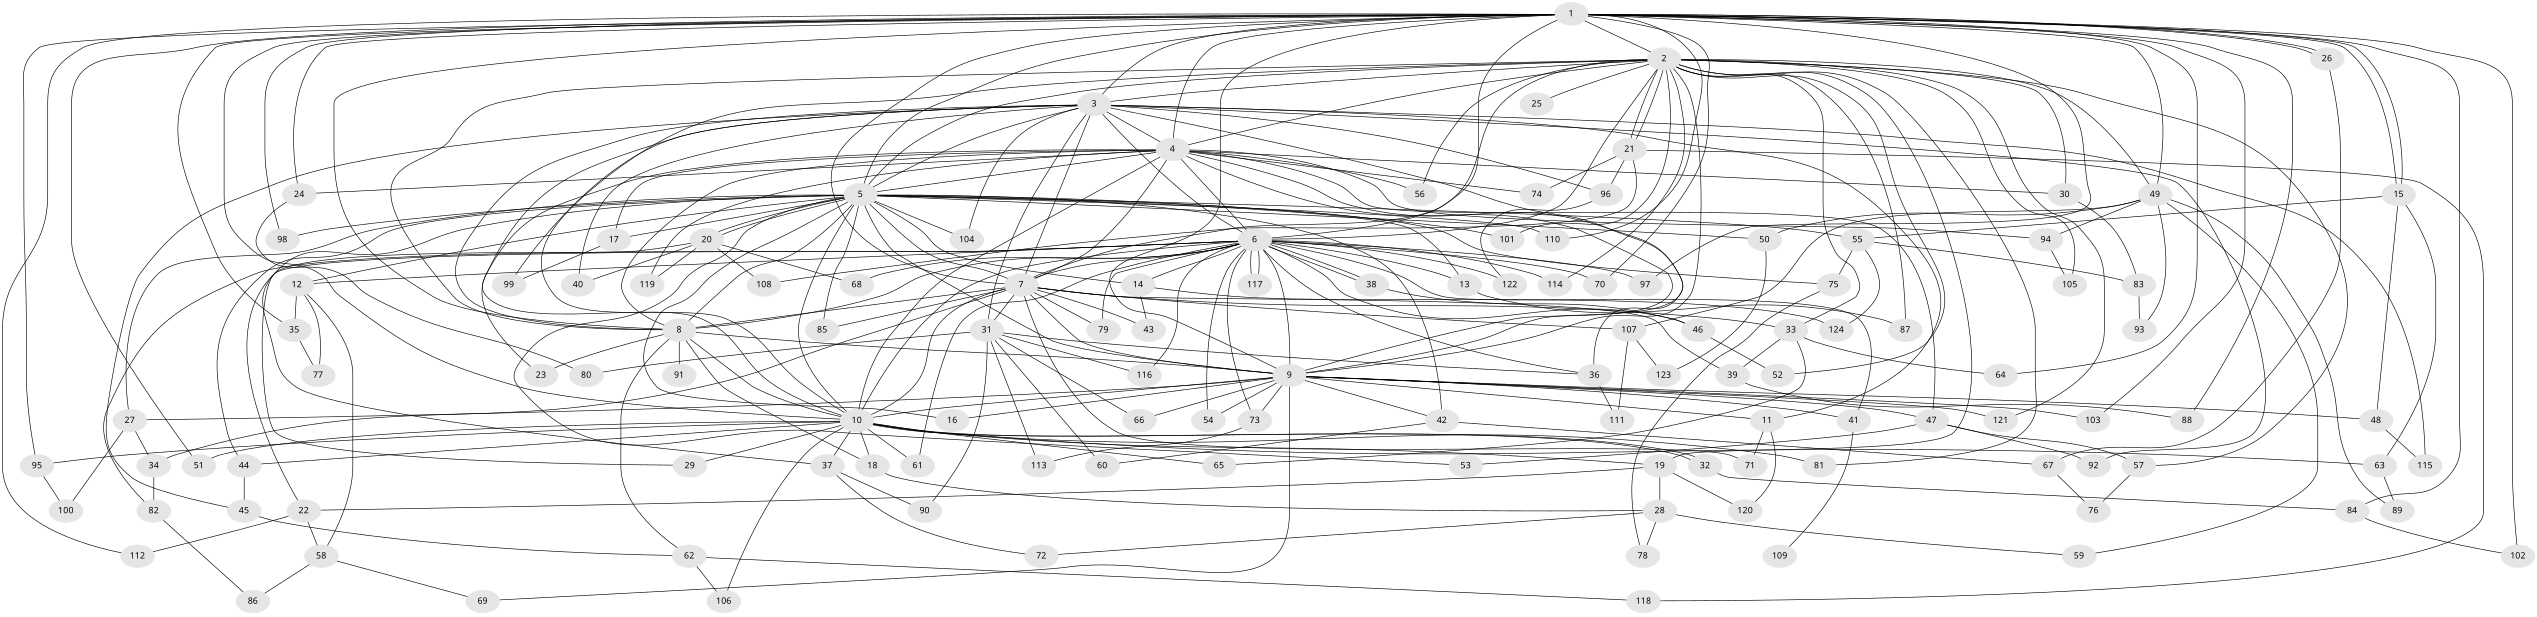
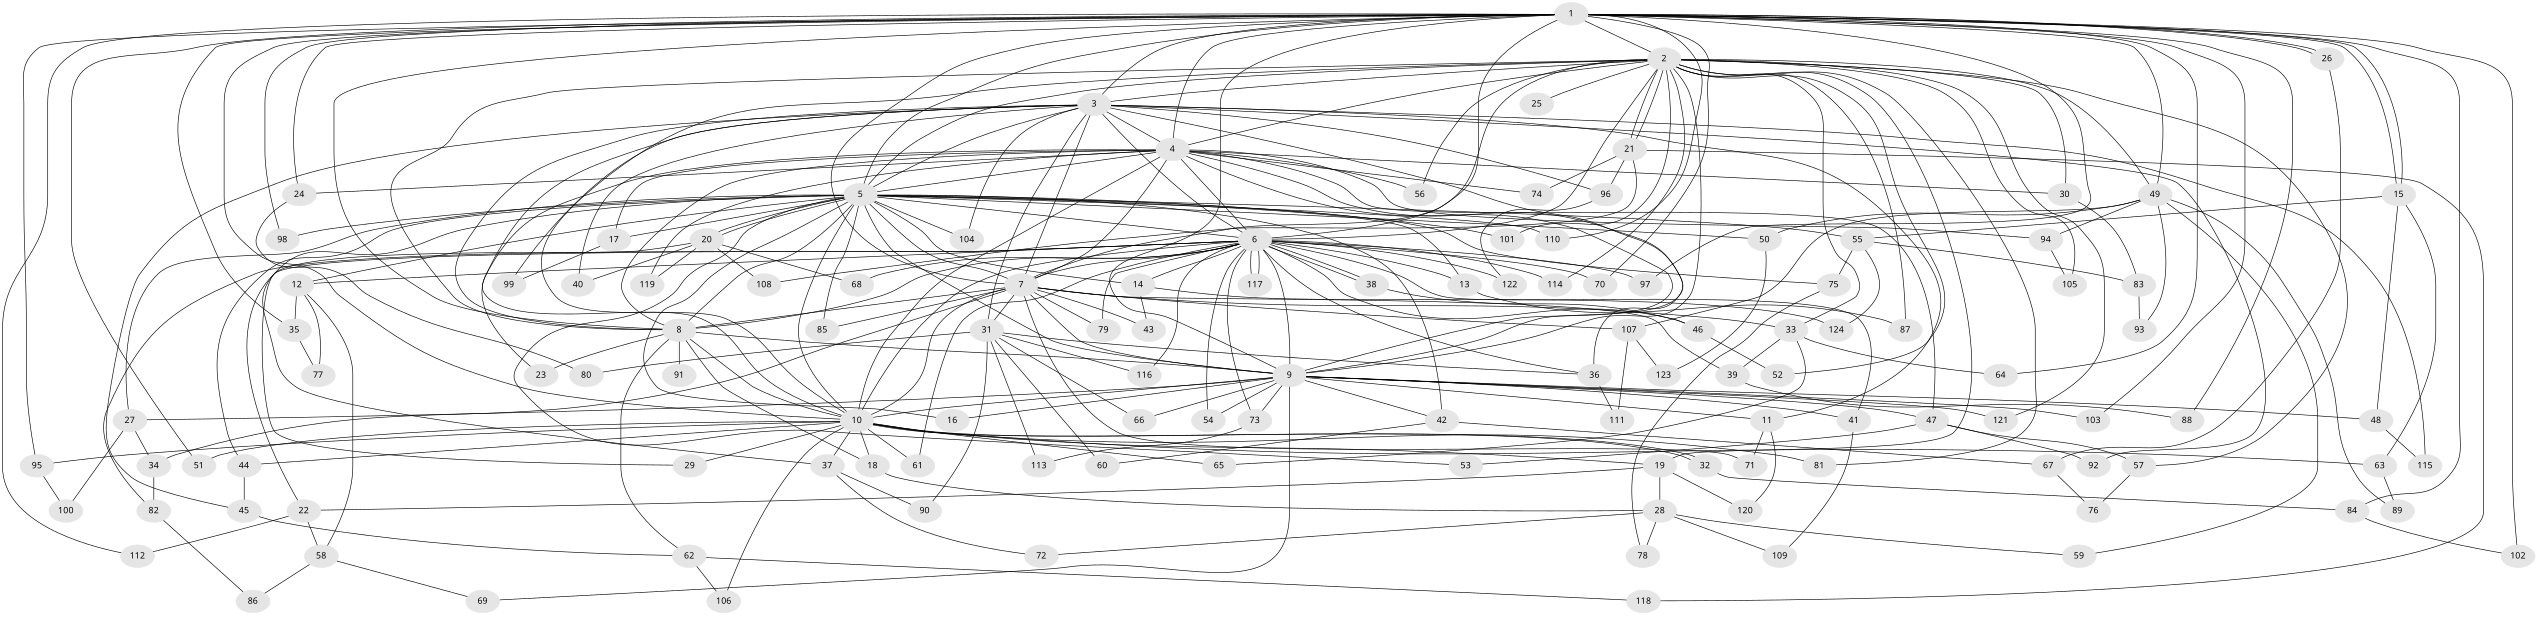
none -> (1067, 218)
none -> (1720, 534)
